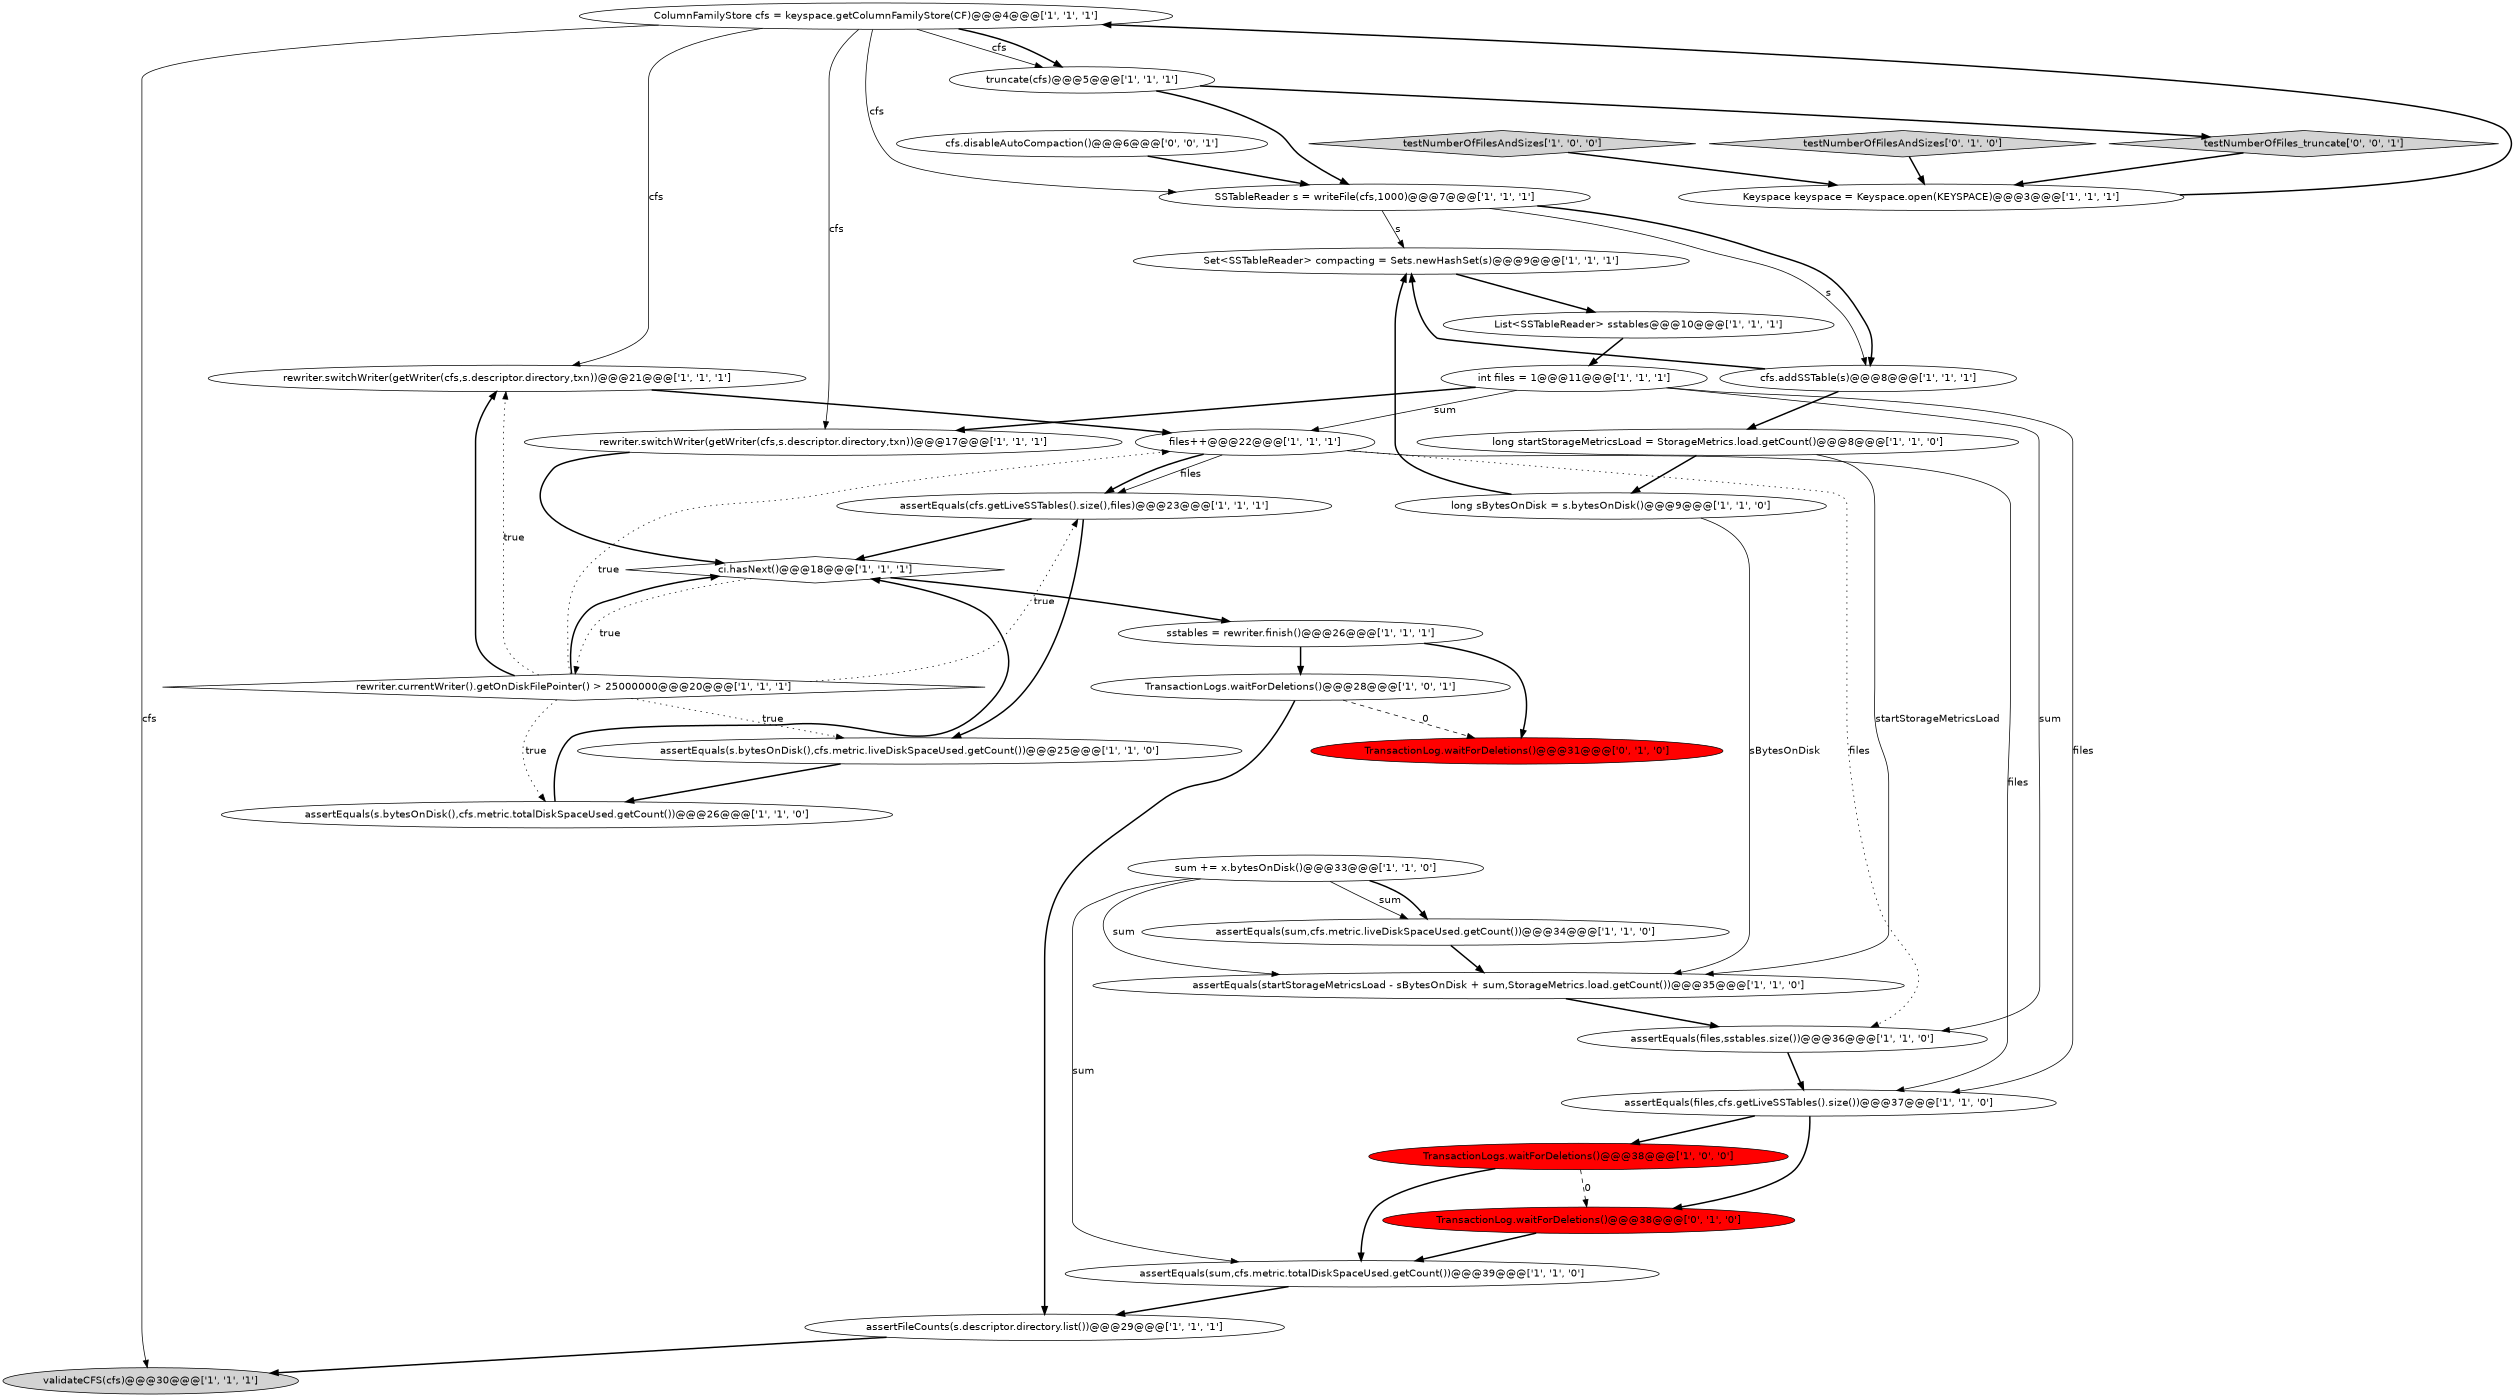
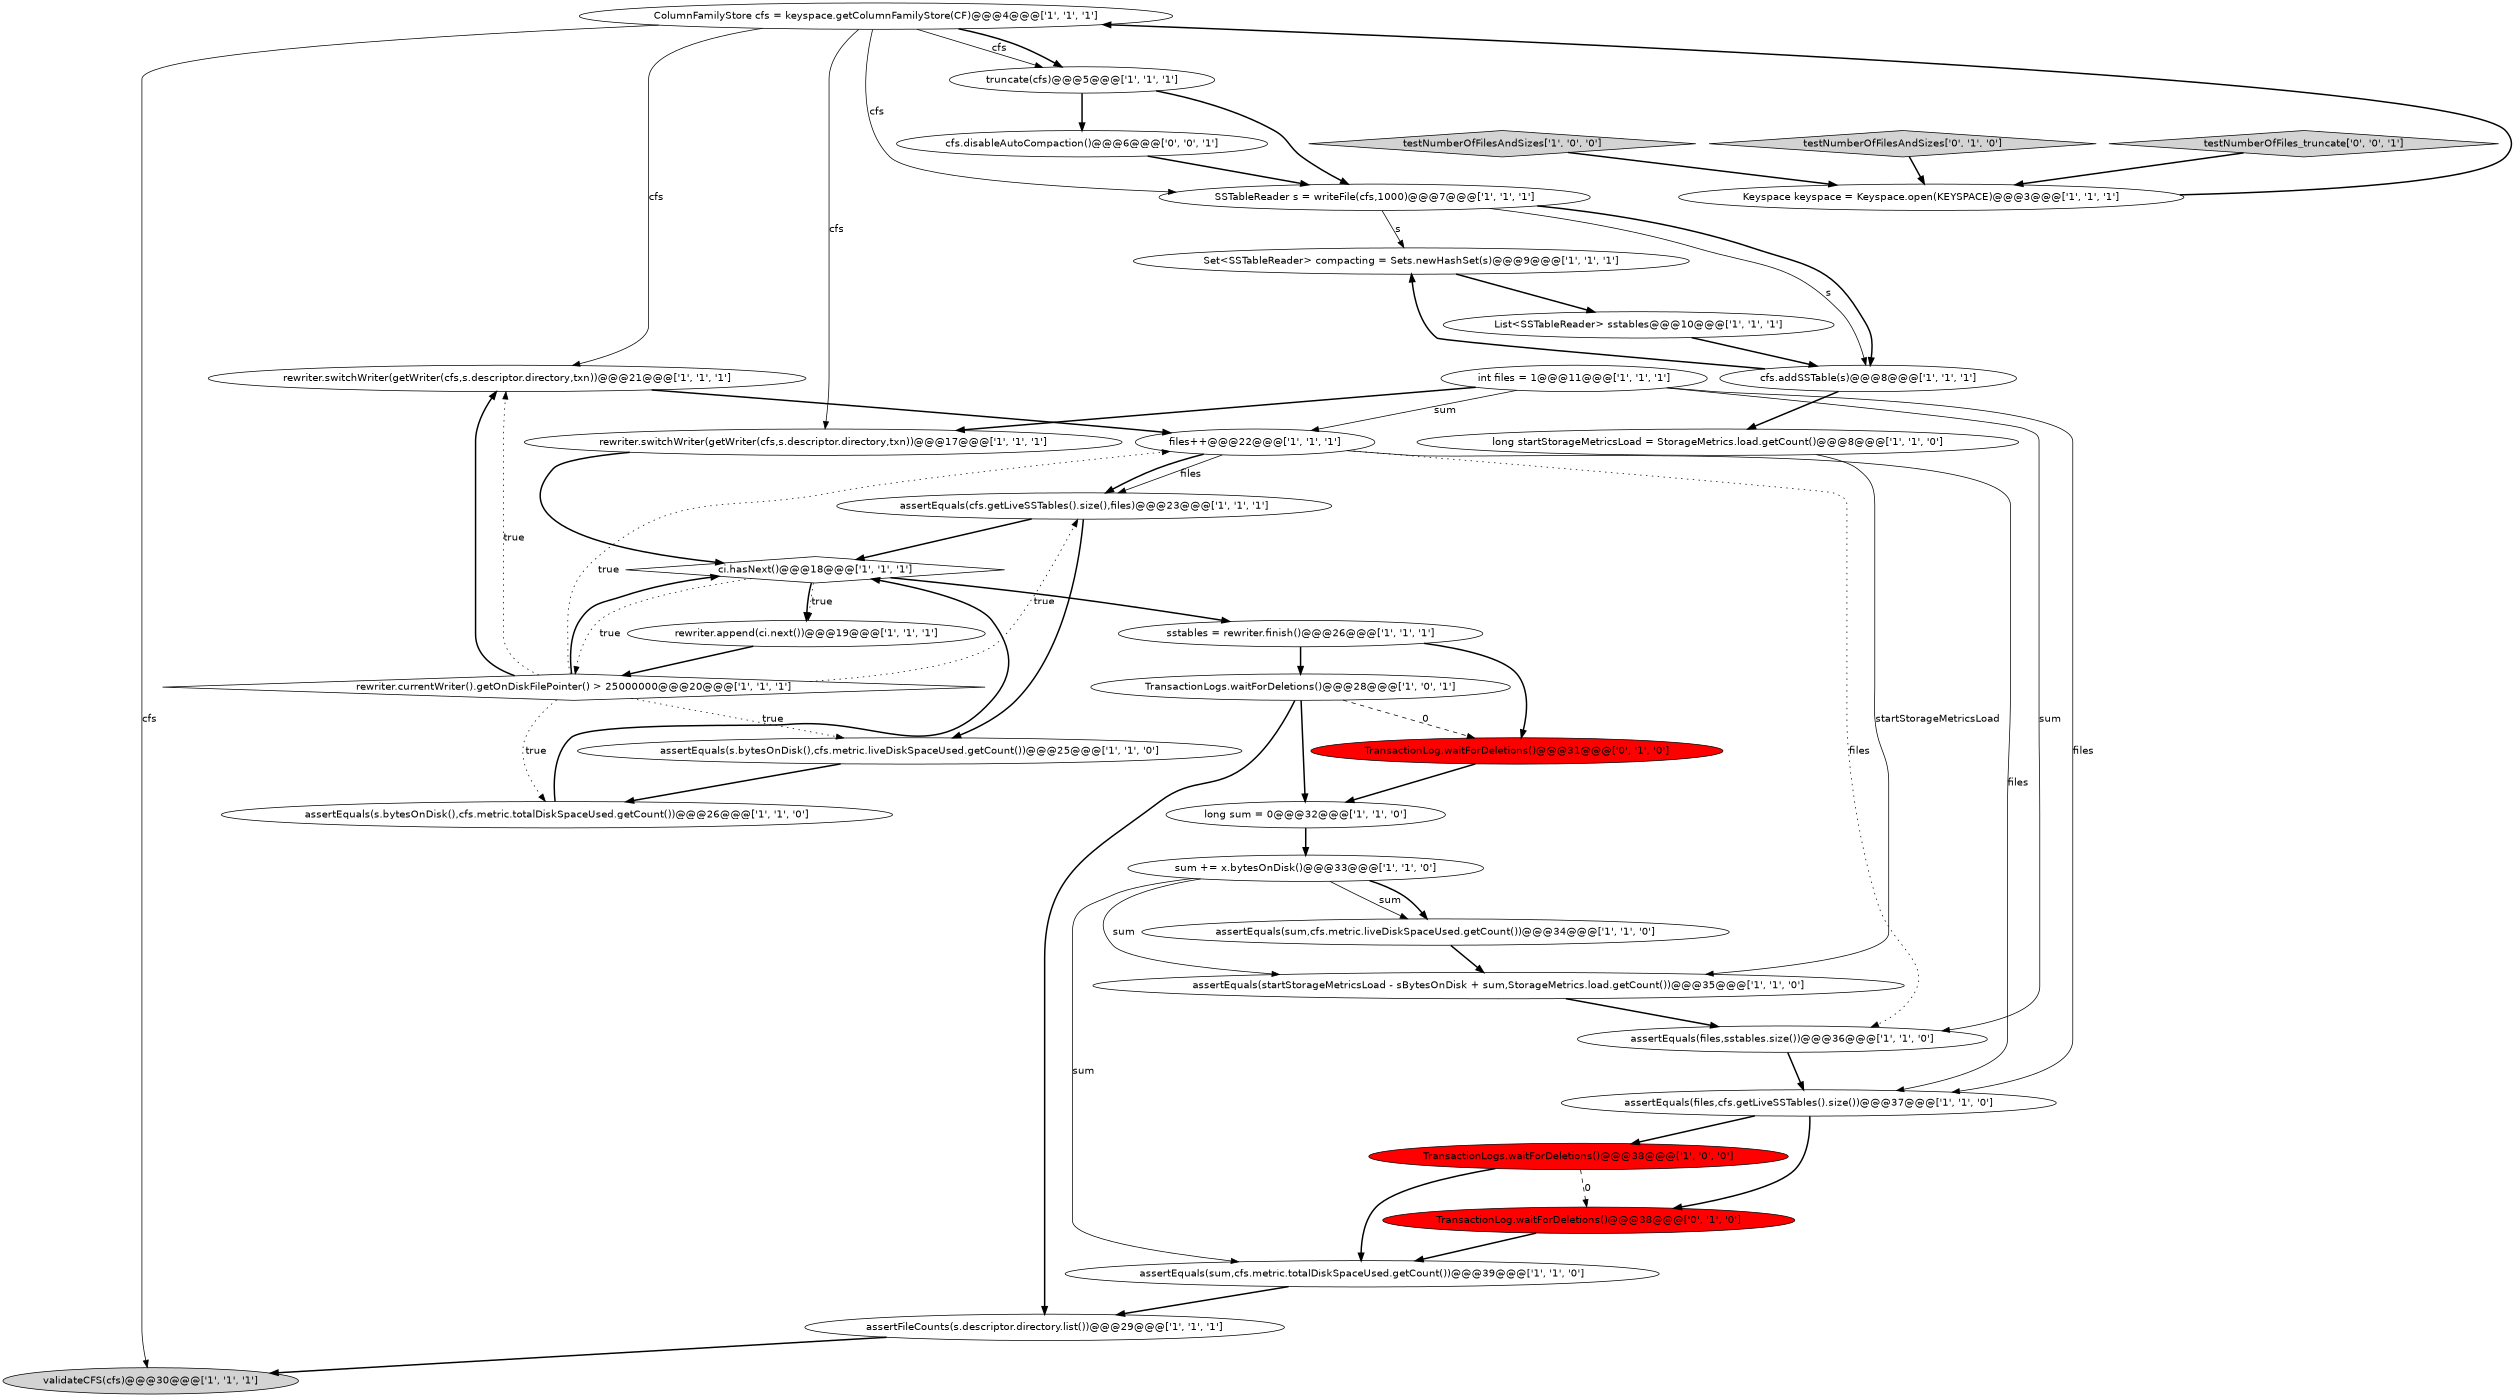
(1701, 110) -> (1082, 108)
(1609, 349) -> (1750, 351)
(1611, 506) -> none
none -> (806, 634)
none -> (1306, 815)
